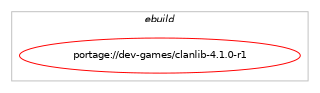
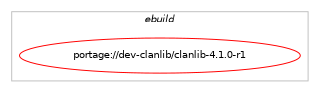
(160, 56) -> (160, 56)
